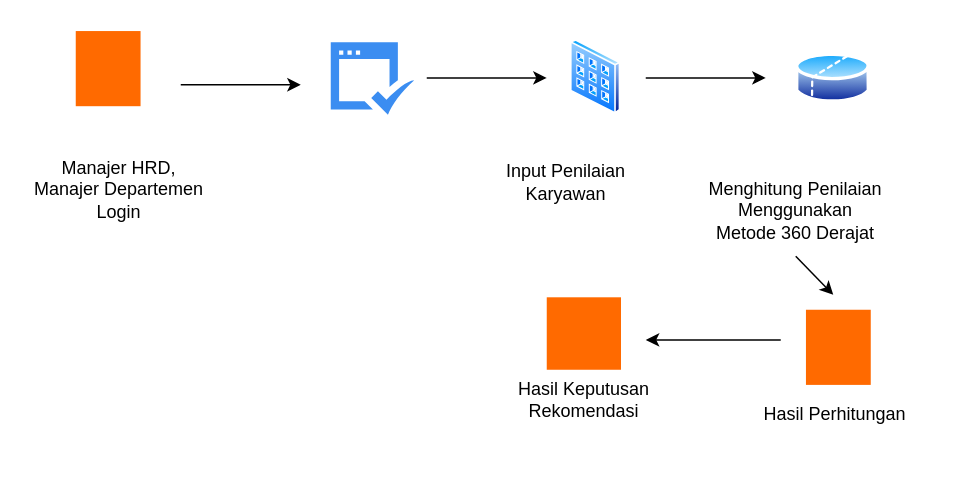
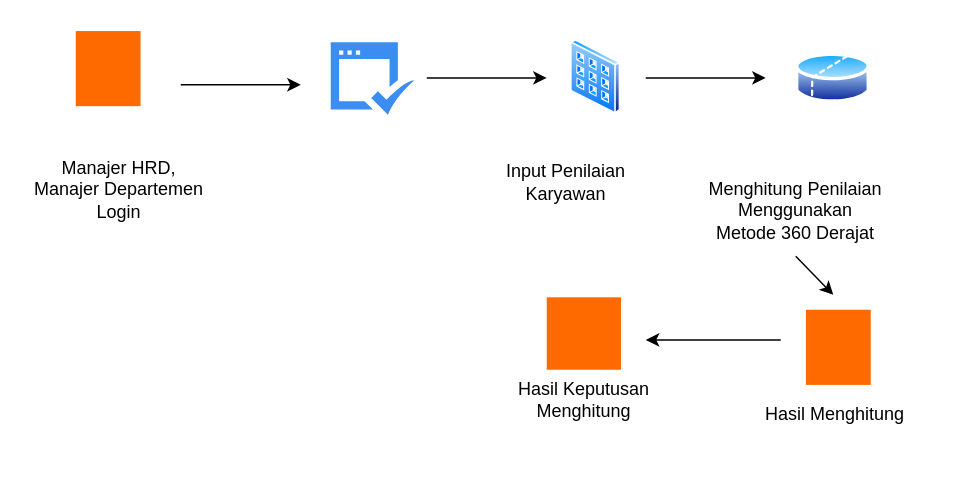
(584, 400) -> (584, 400)
(838, 415) -> (838, 415)
